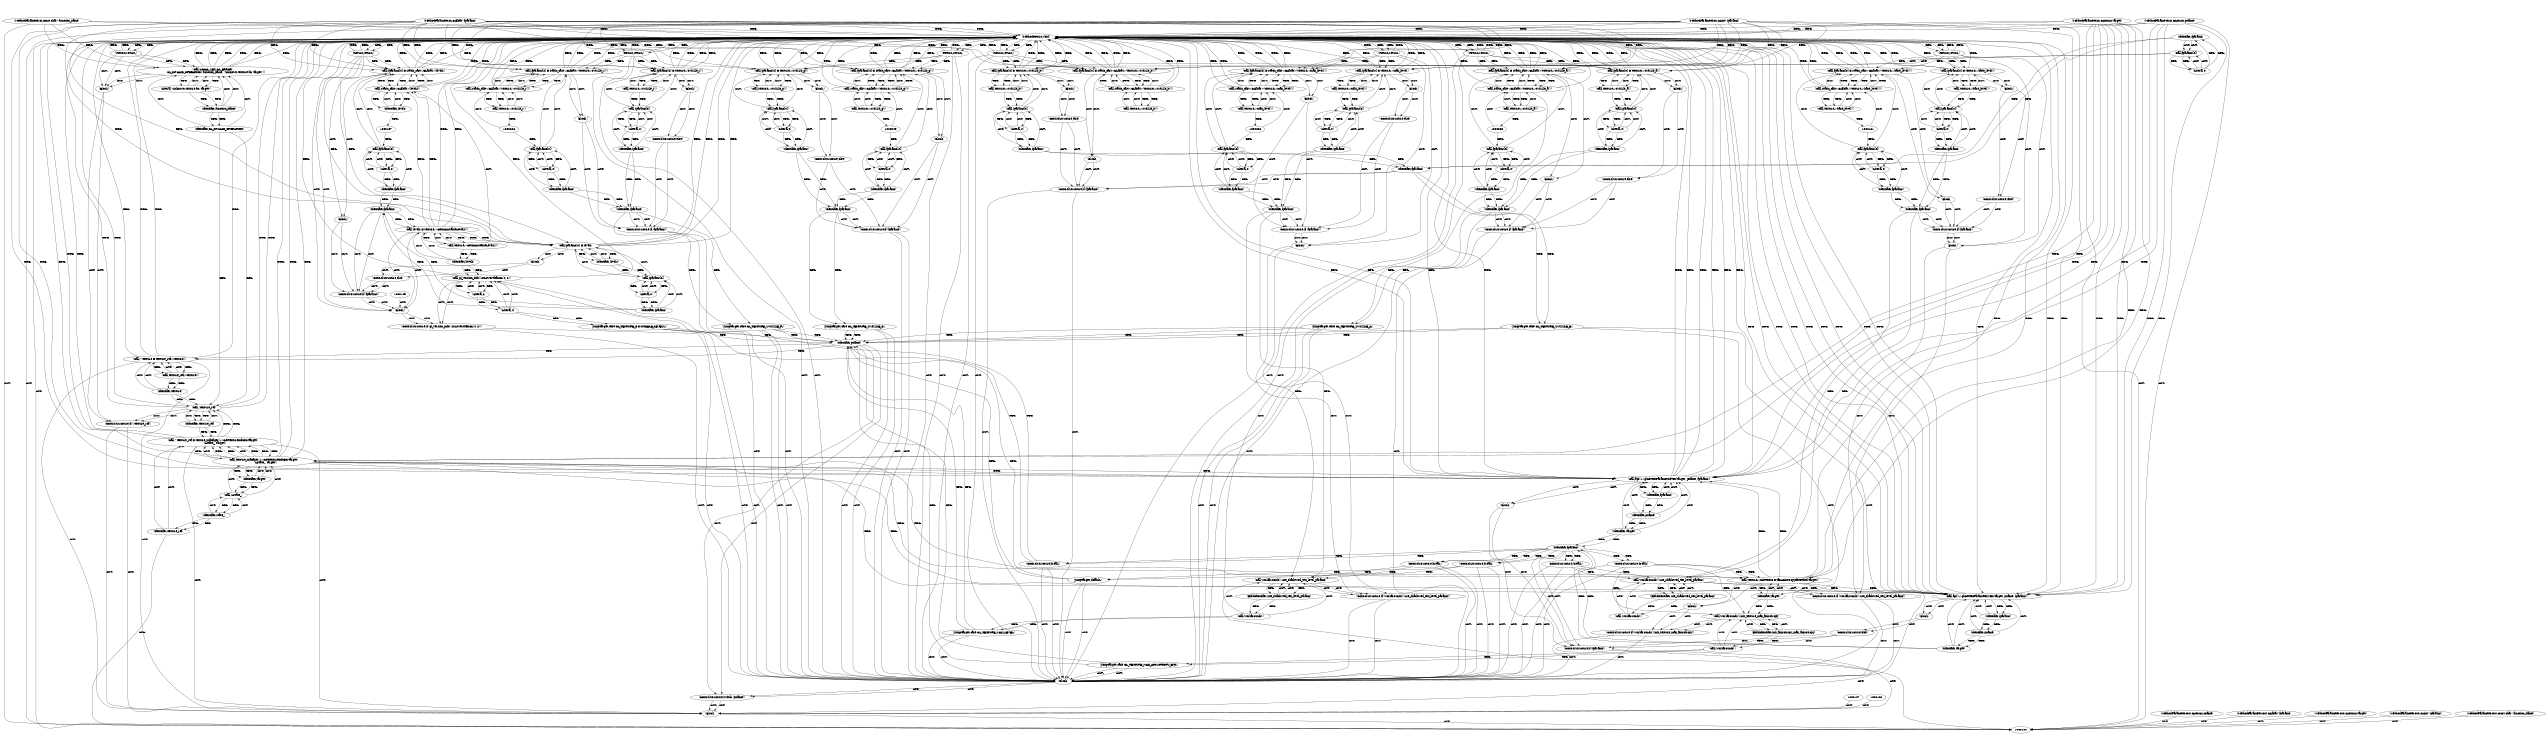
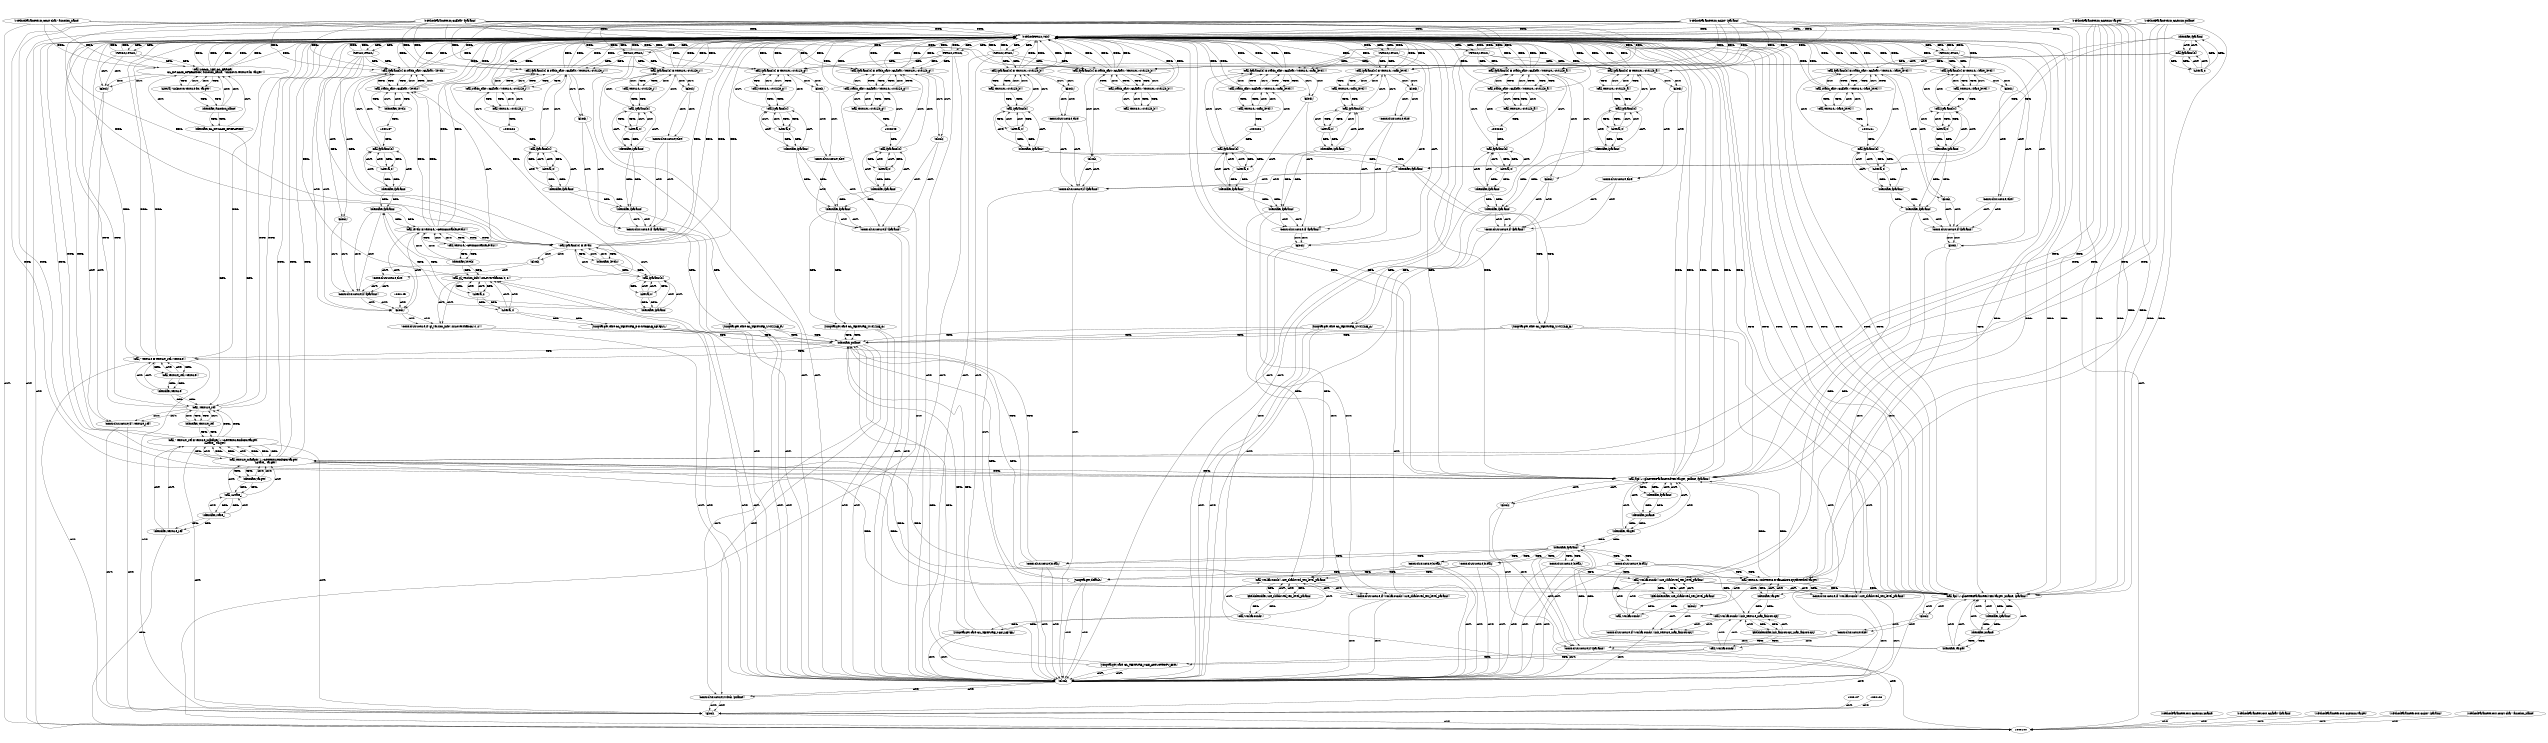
(1876, 108) -> (1866, 107)
(2154, 413) -> (467, 722)
